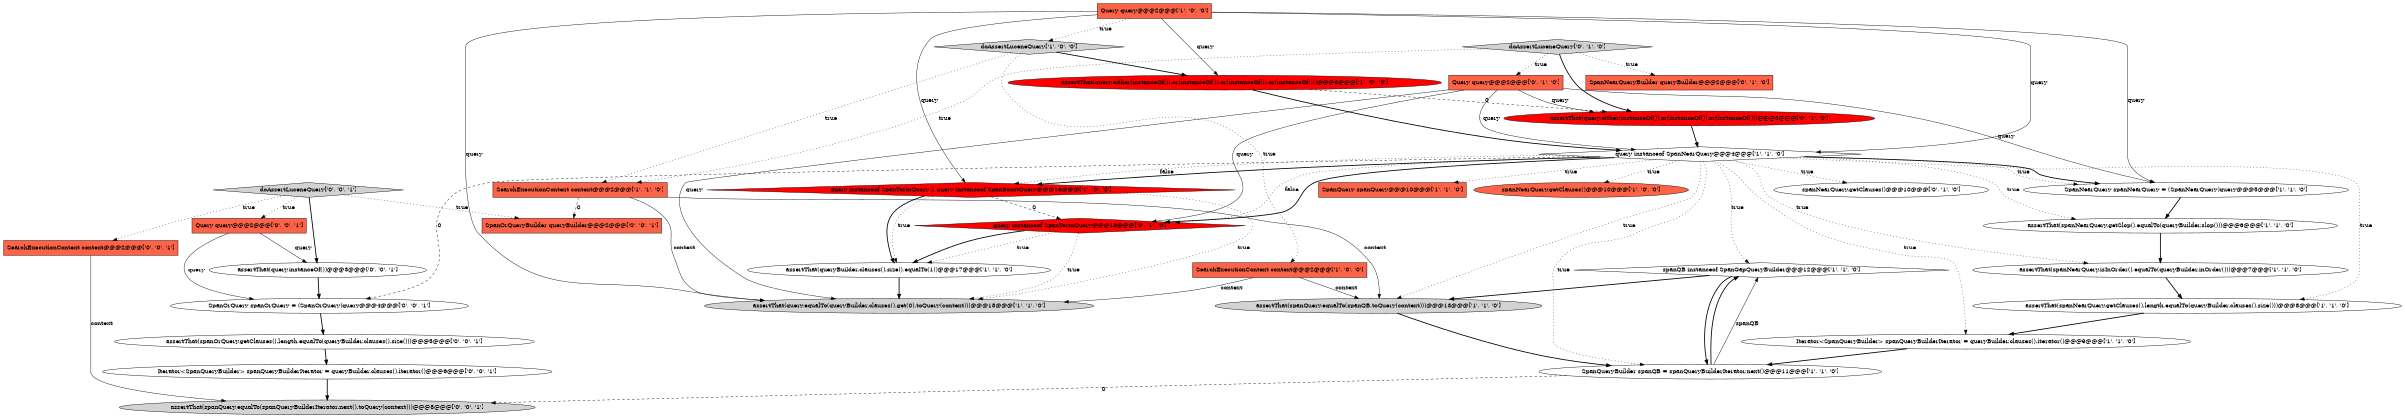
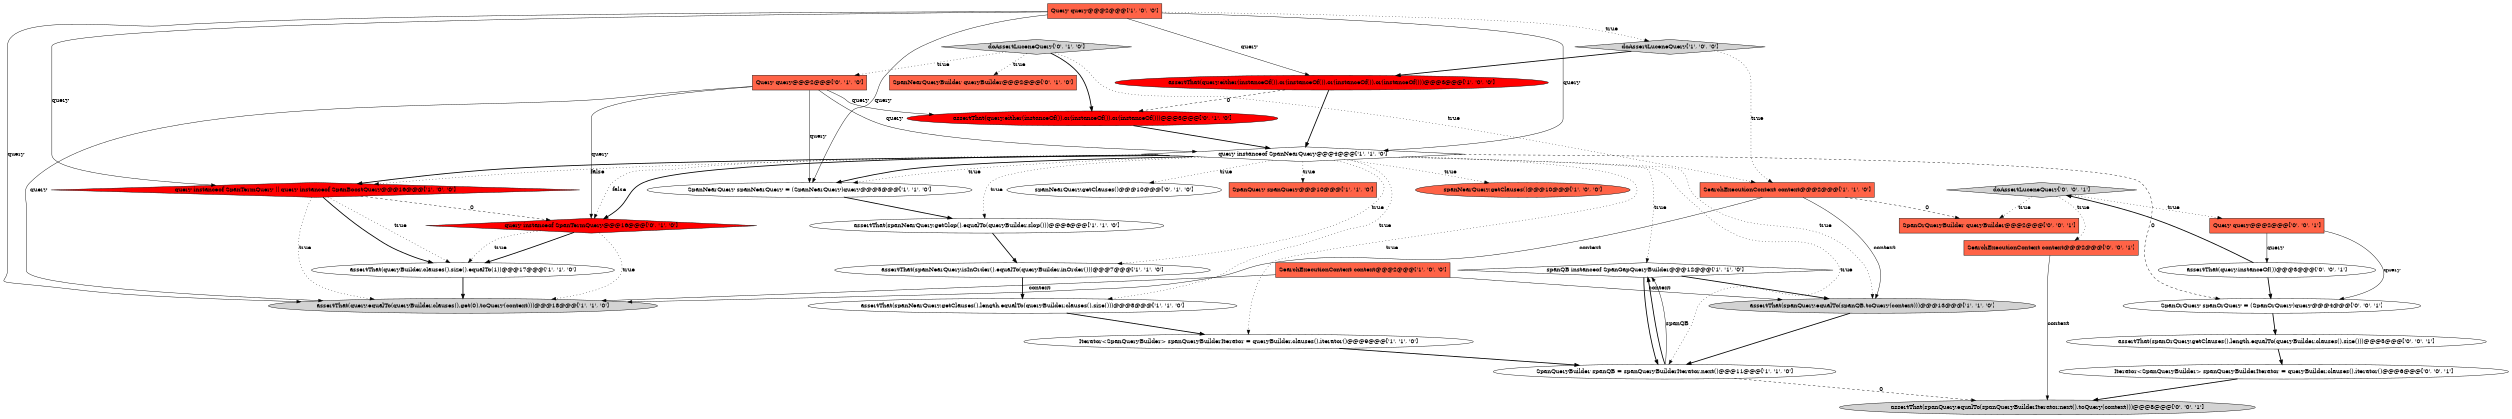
(1168, 118) -> none
(313, 228) -> (2165, 223)
